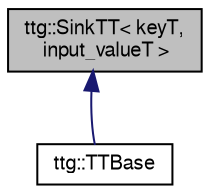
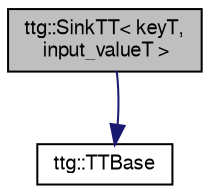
(92, 118) -> (118, 98)
